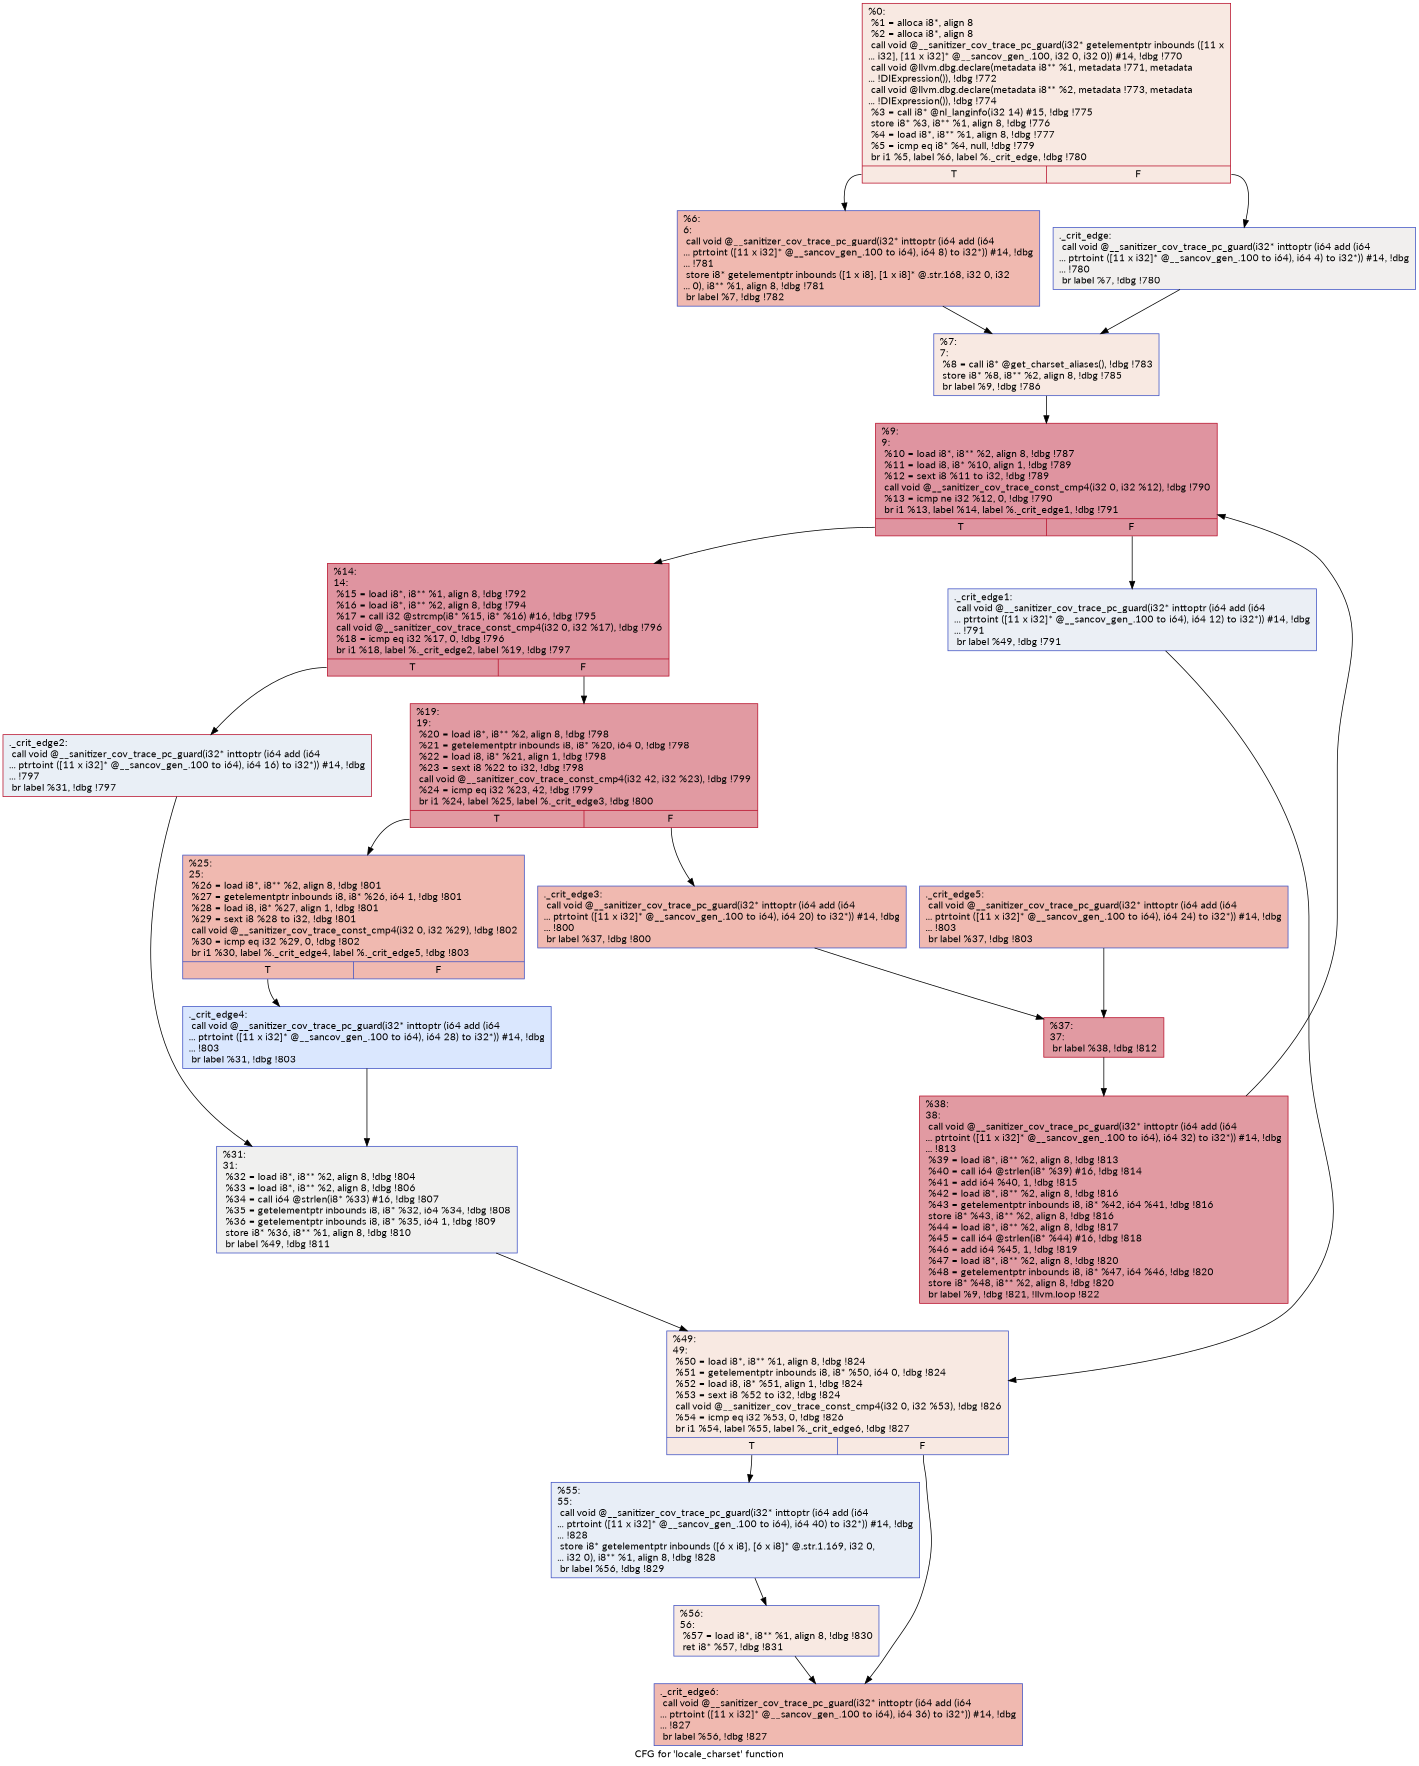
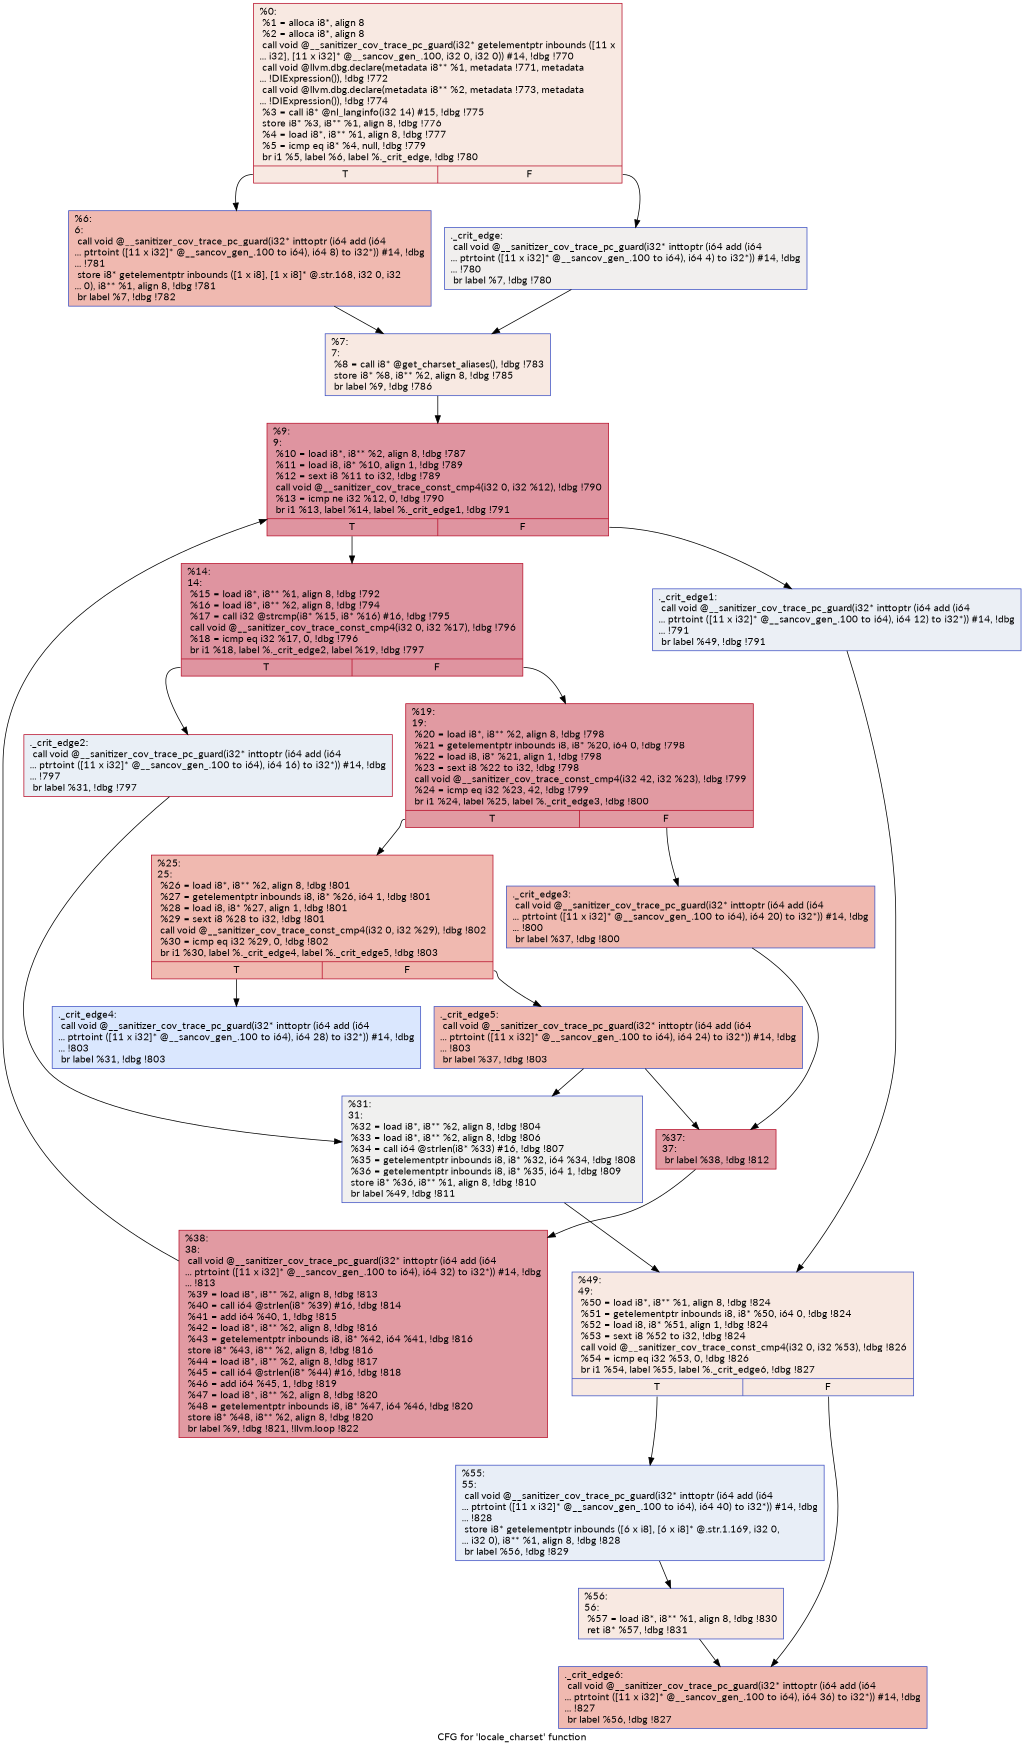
(354, 917) -> (322, 917)
none -> (512, 989)
(367, 1103) -> (571, 1080)
